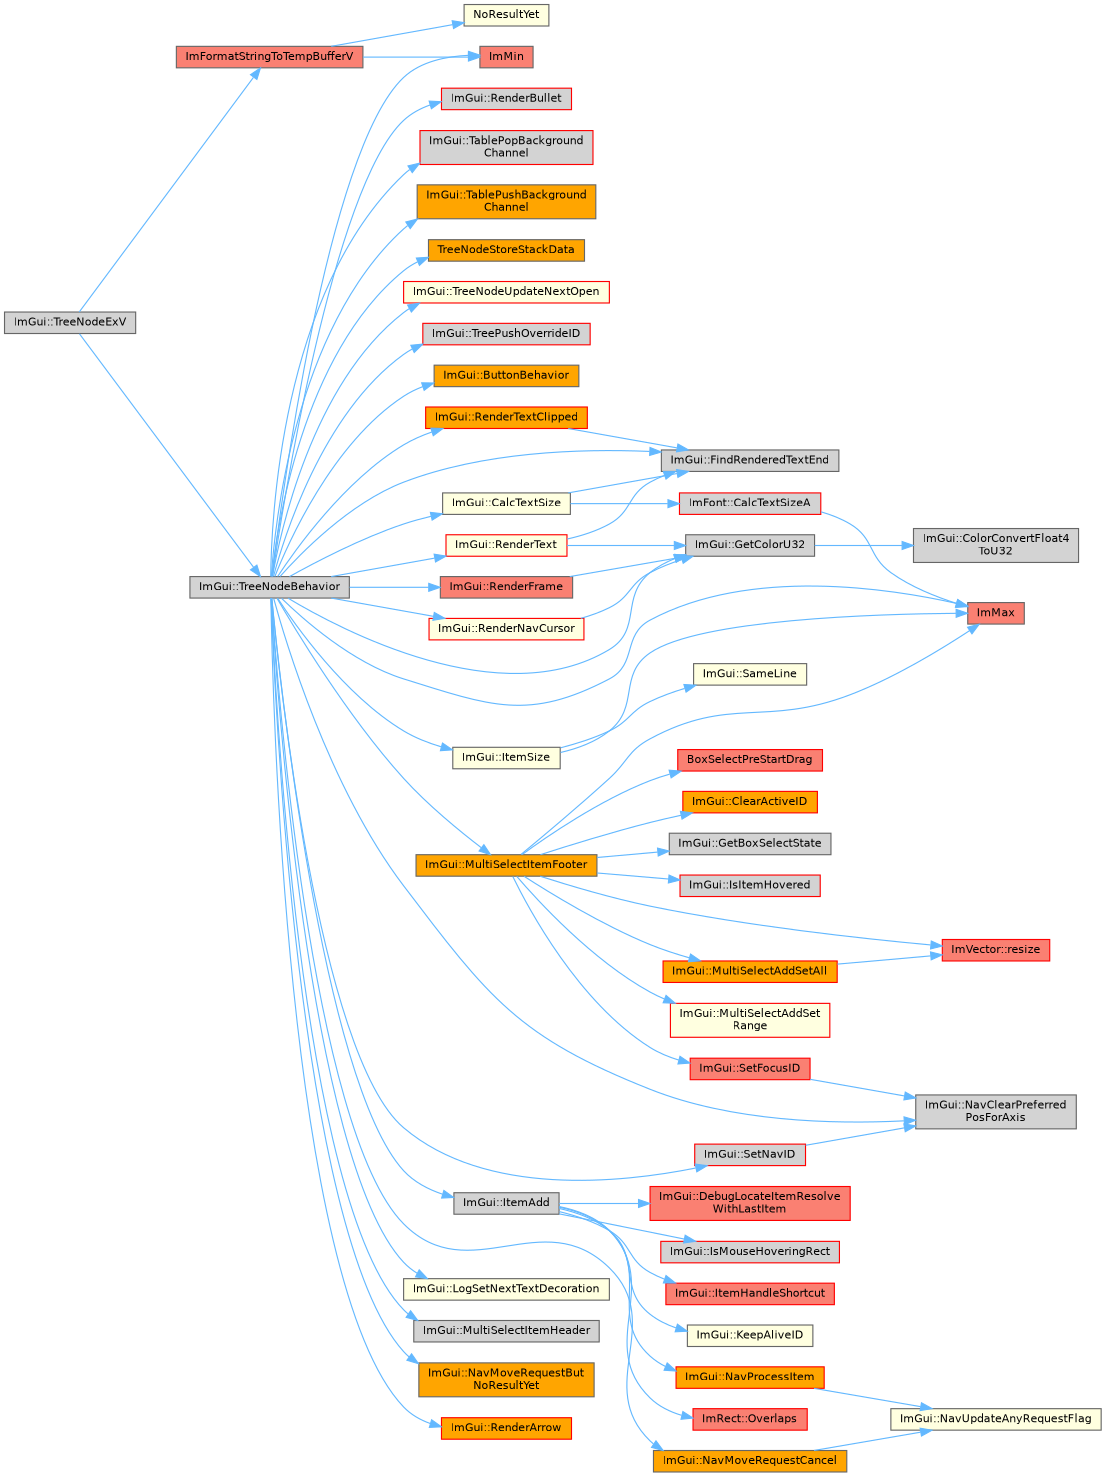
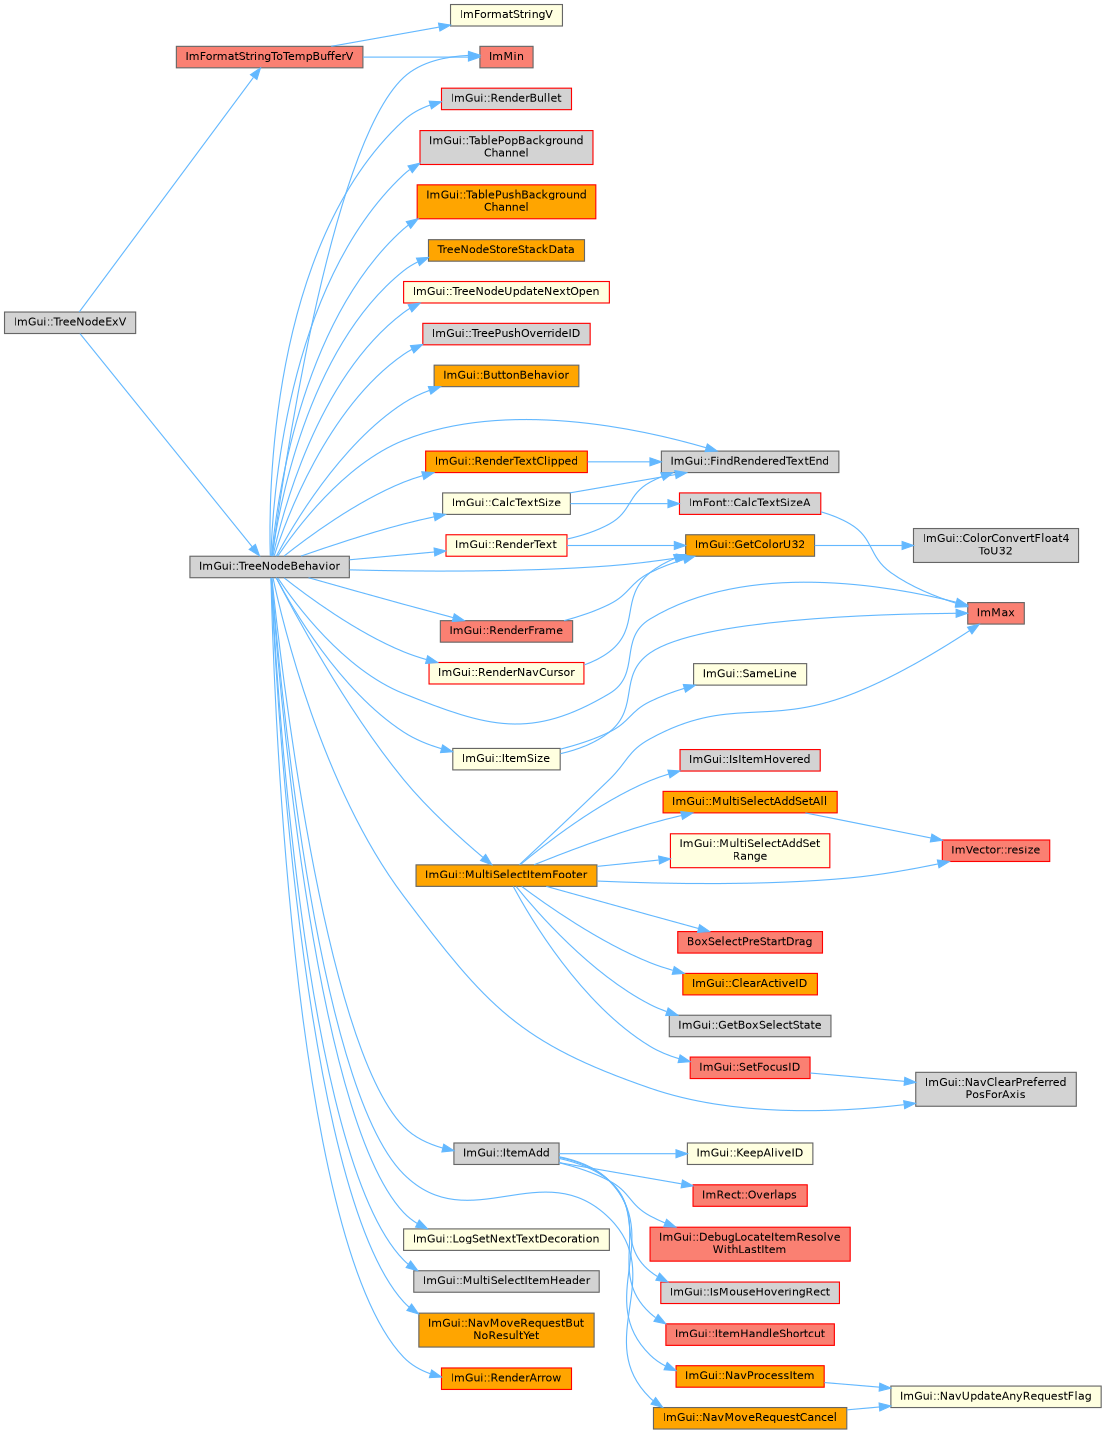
(506, 15) -> (506, 15)
(506, 202) -> (506, 202)
(750, 545) -> (750, 545)
(750, 1155) -> none
